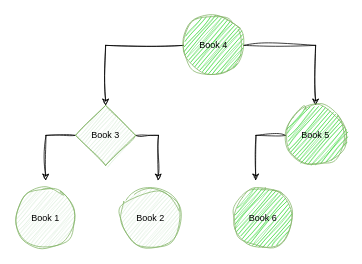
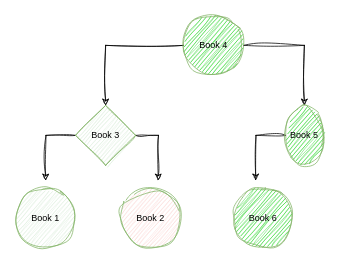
(315, 135) -> (304, 135)
(150, 218) -> (150, 218)
